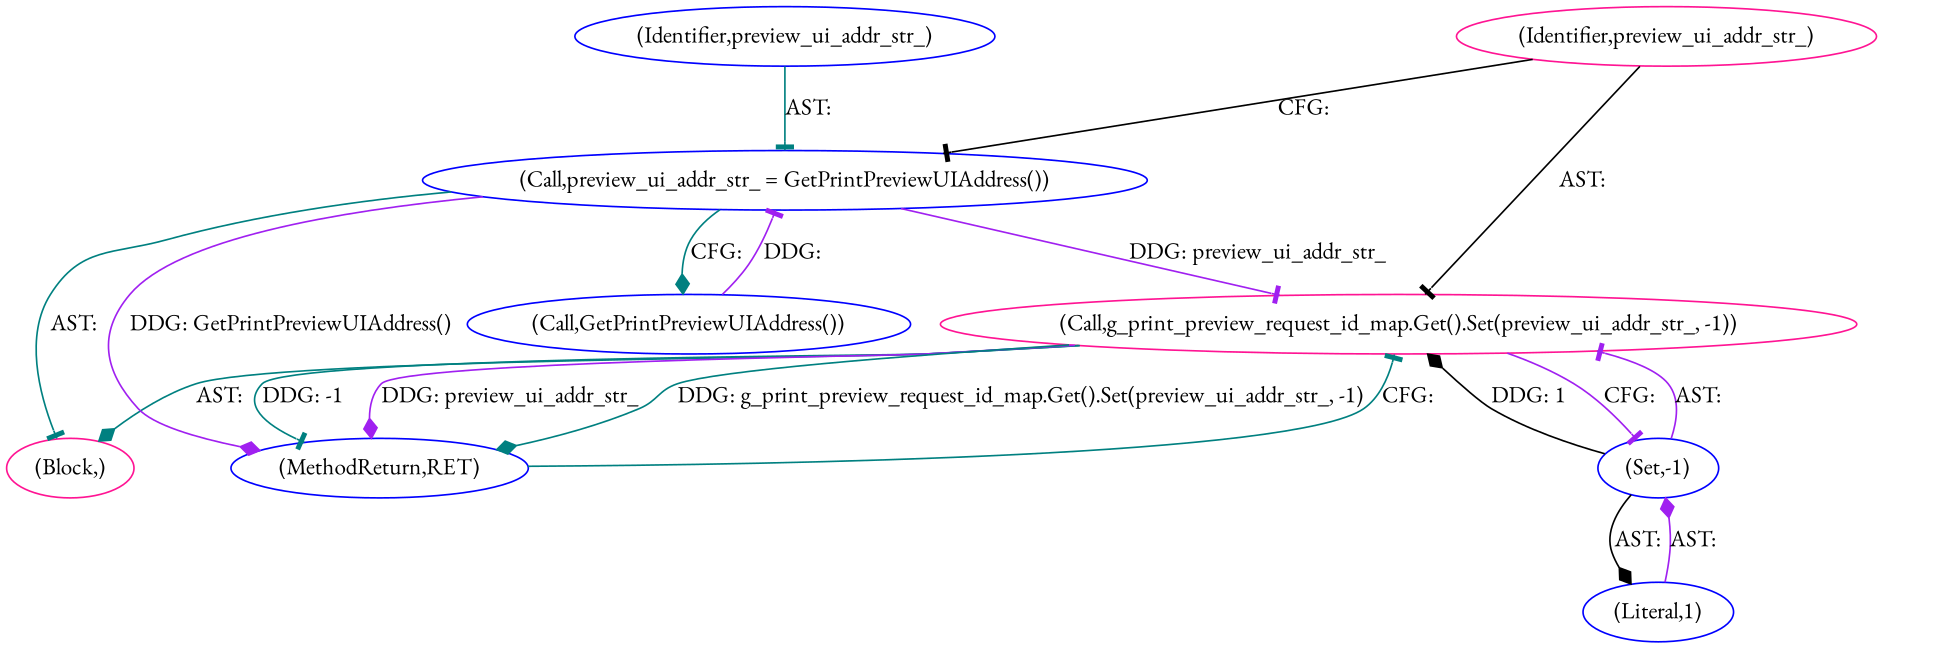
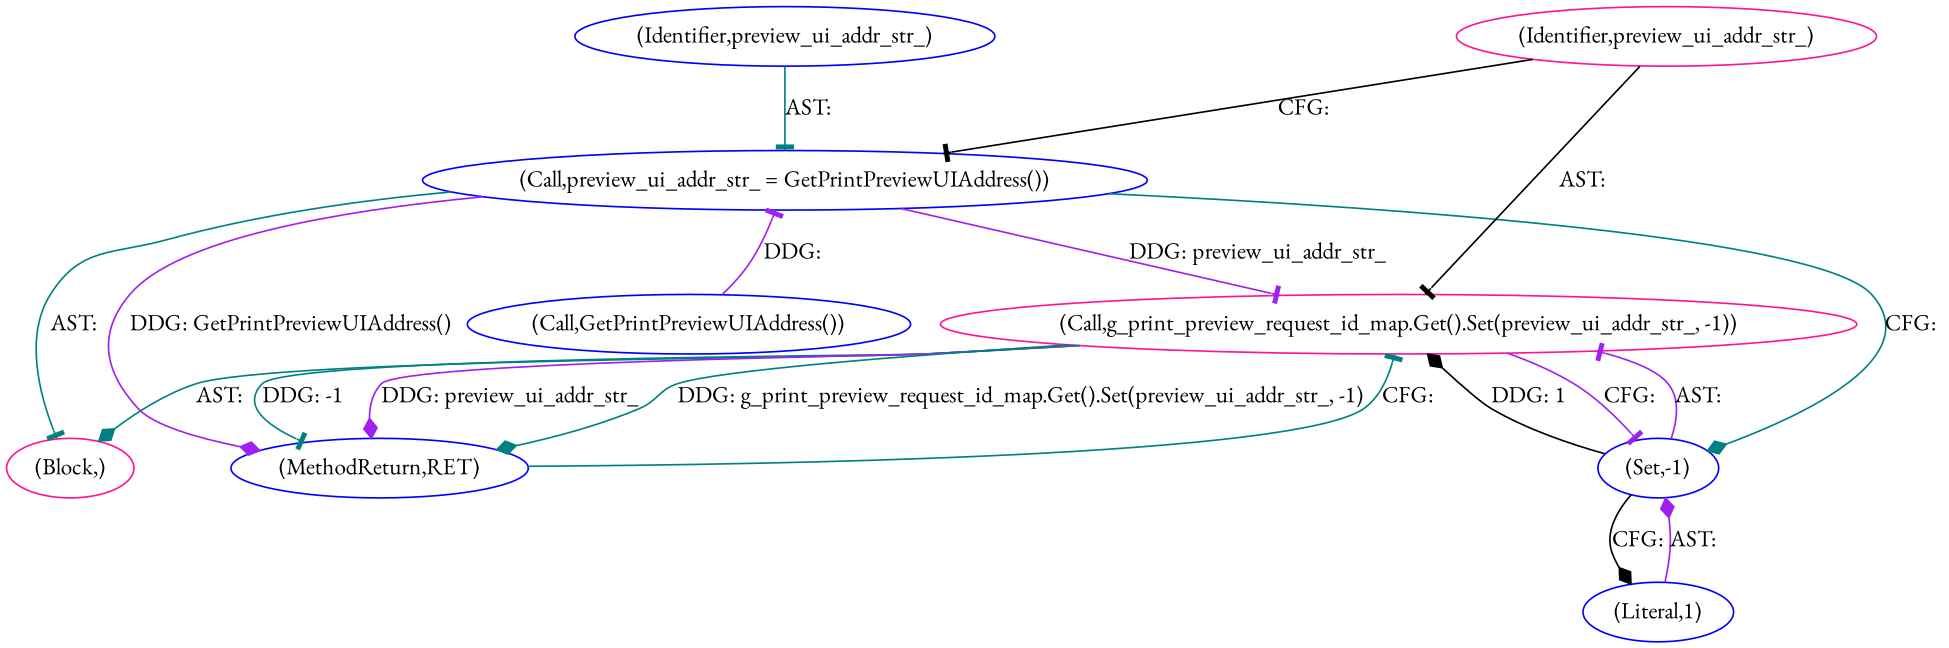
(692, 237) -> (1615, 232)
(1641, 540) -> (1641, 540)
